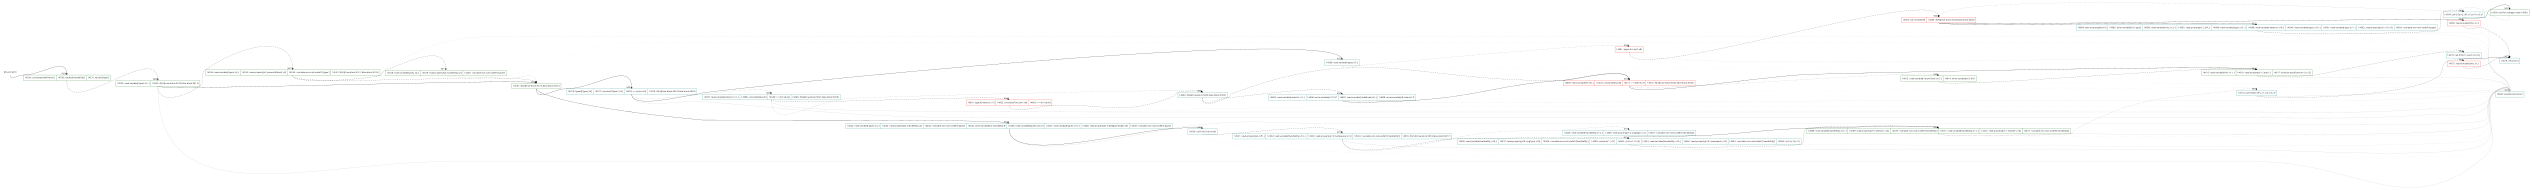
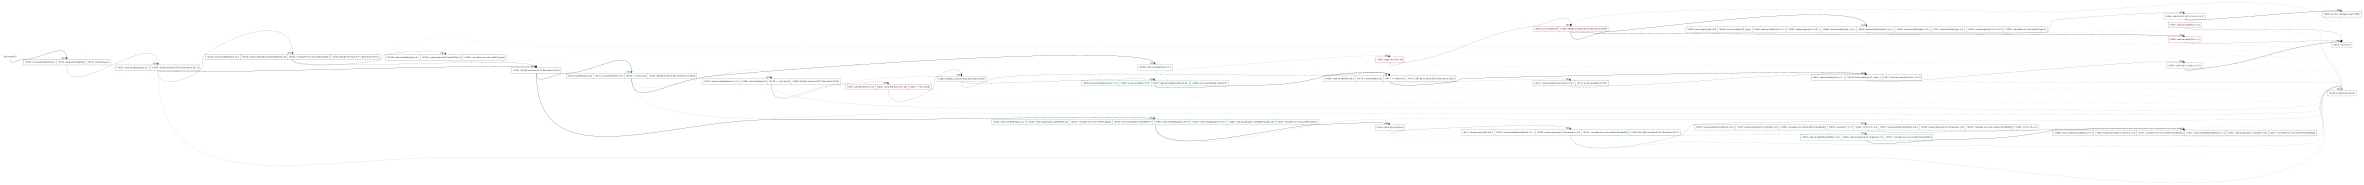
(2257, 93) -> none
